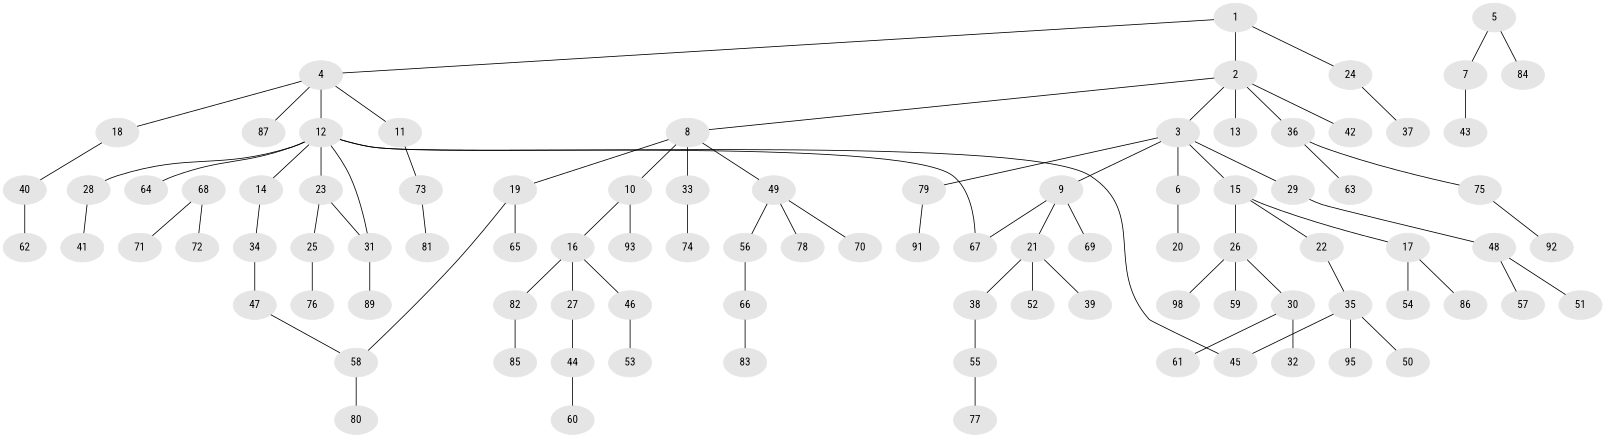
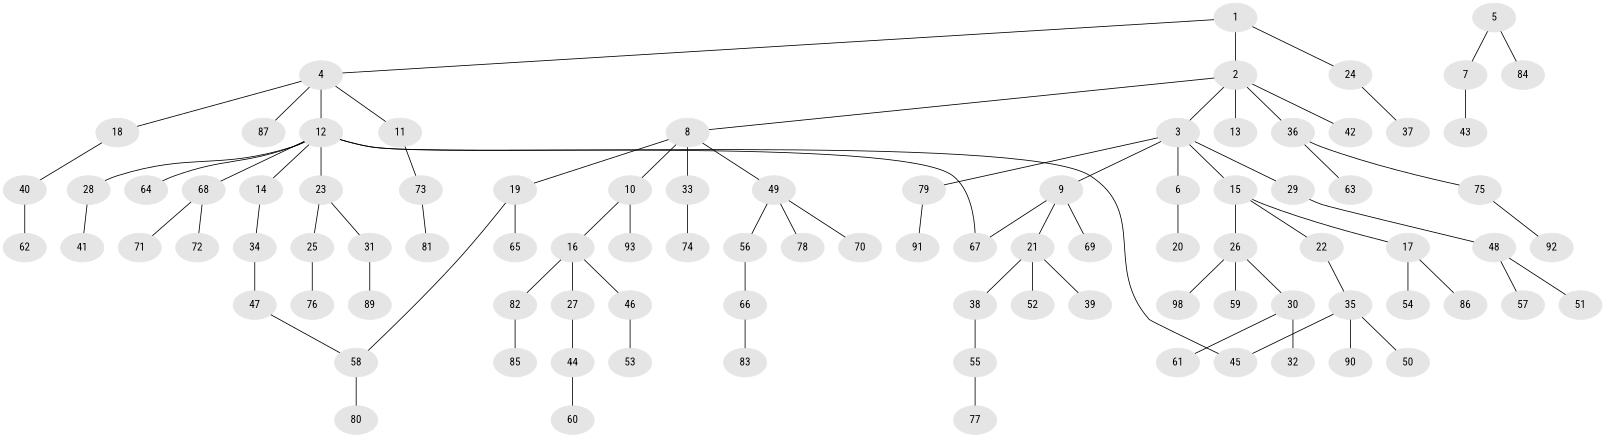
(355, 187) -> (262, 161)
(1350, 363) -> (1350, 363)
